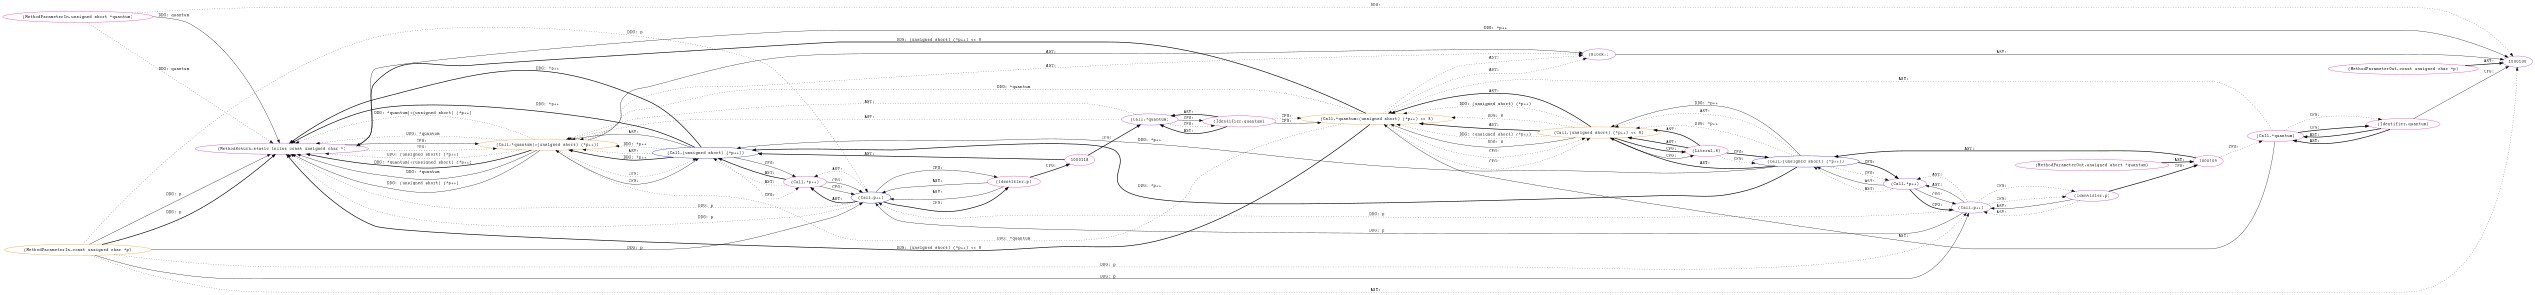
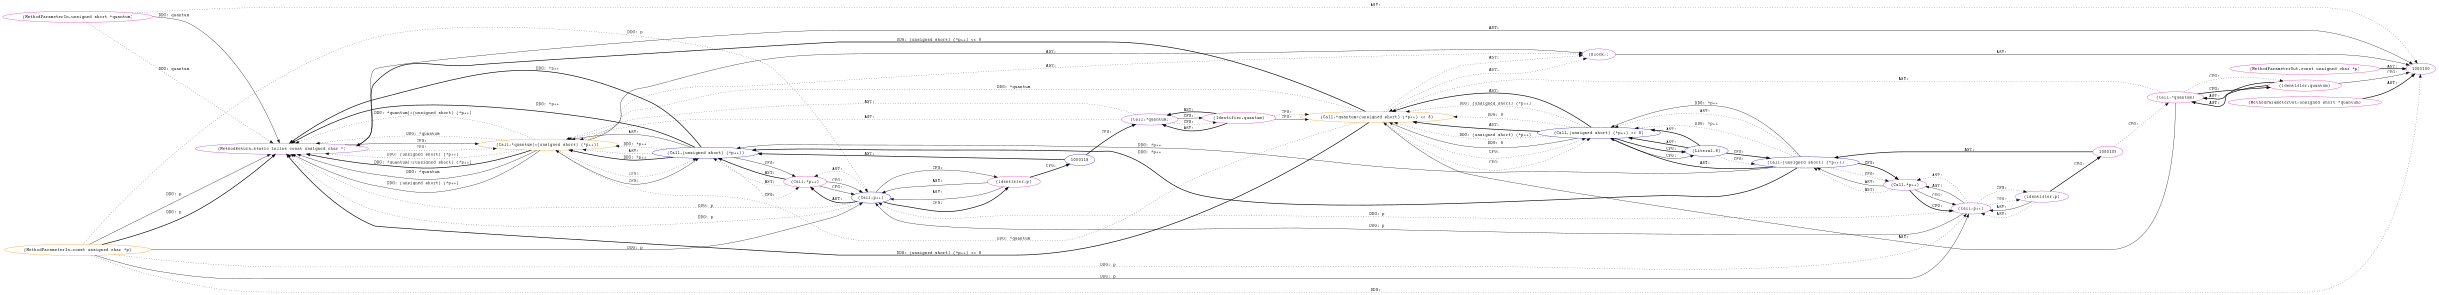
(1377, 5) -> (1377, 5)
(1496, 28) -> (1496, 28)
(1599, 133) -> (1599, 133)
(1707, 151) -> (1707, 151)
(1080, 160) -> (1080, 160)
(2176, 162) -> (2389, 91)
(1377, 290) -> (1377, 290)
